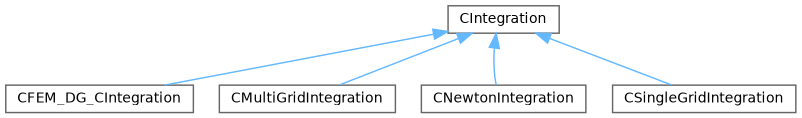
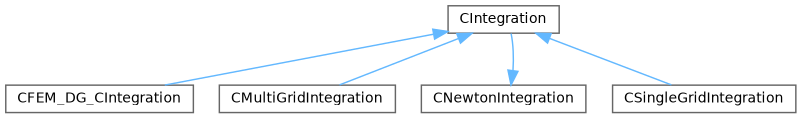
(494, 67) -> (513, 52)
